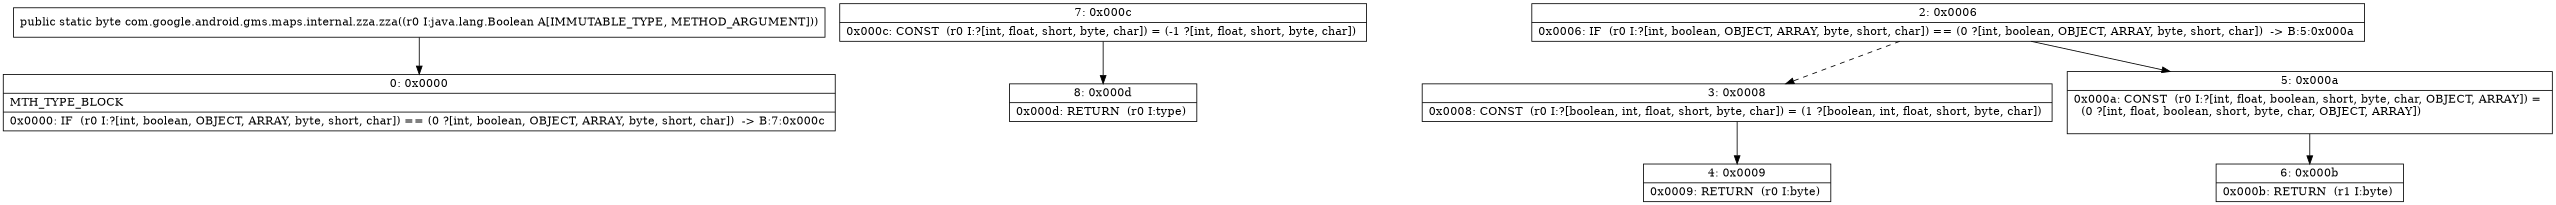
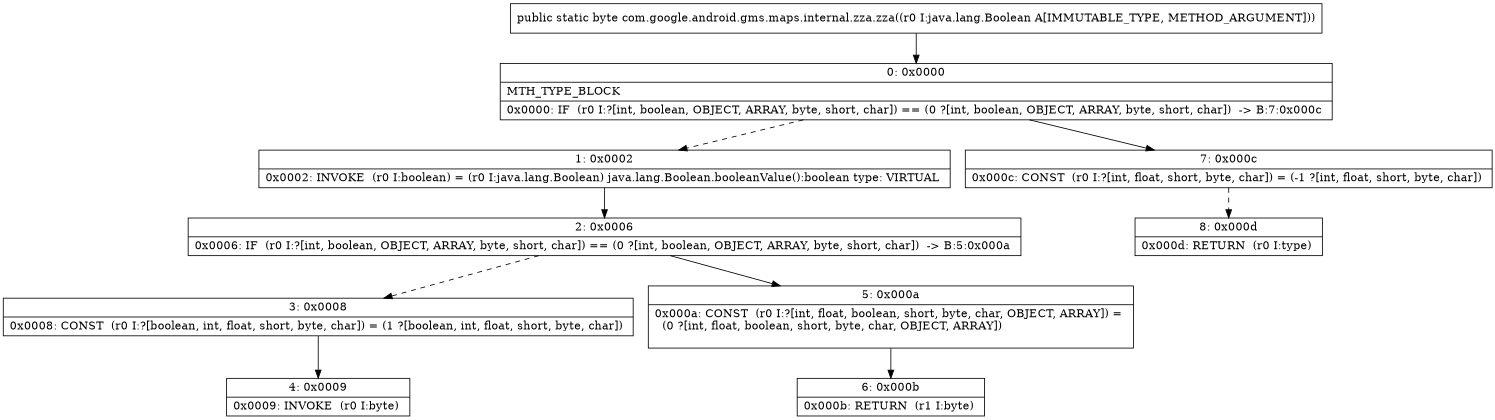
(1103, 58) -> (1229, 199)
none -> (1088, 134)
none -> (605, 169)
(1737, 192) -> (318, 406)
